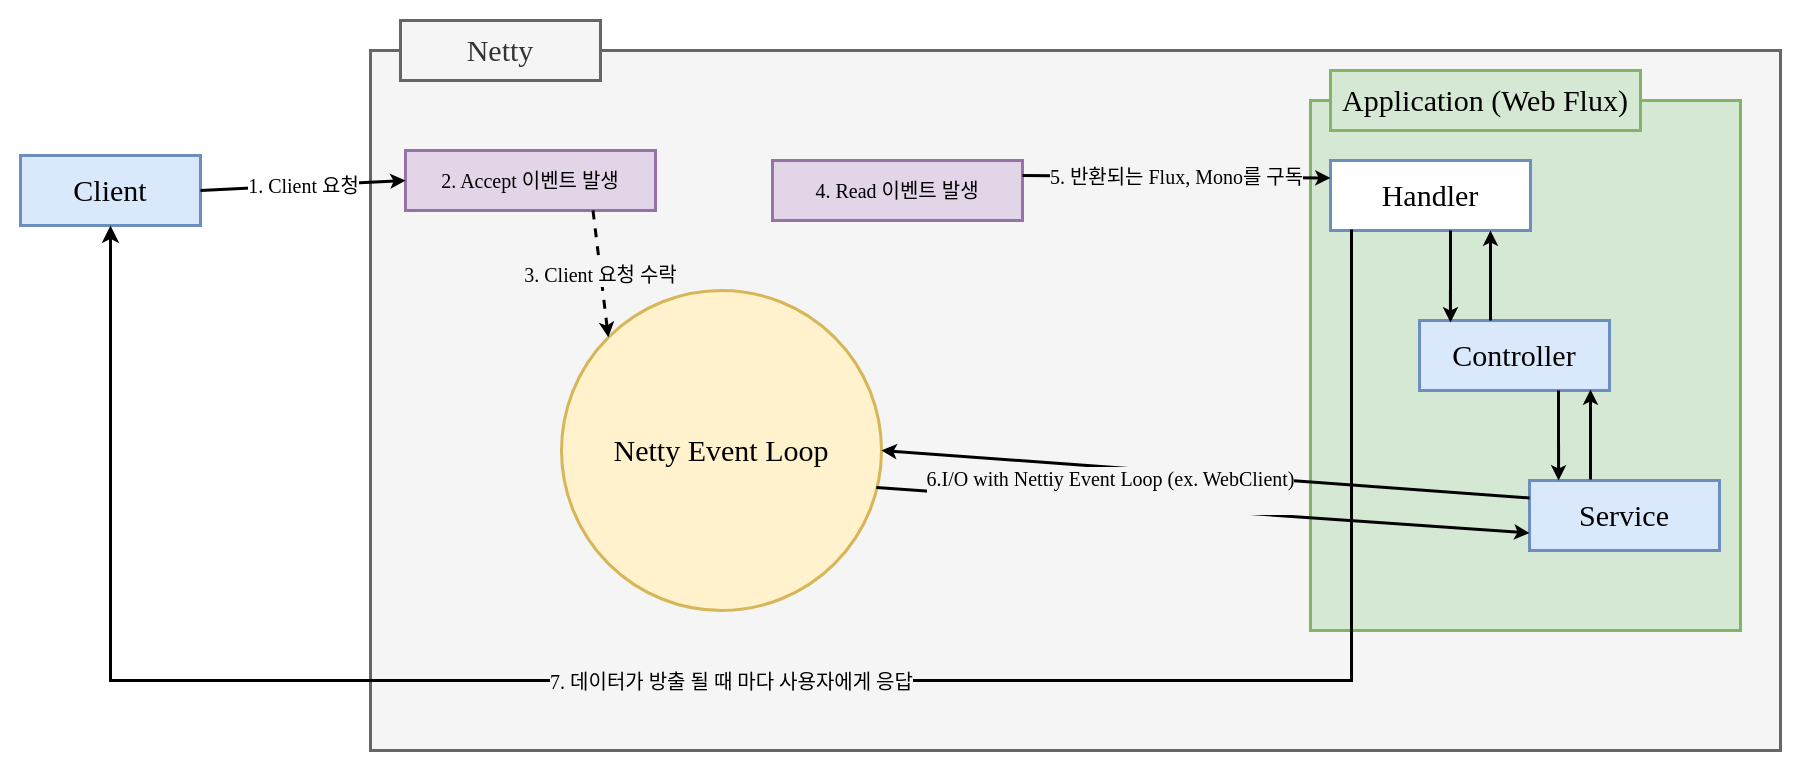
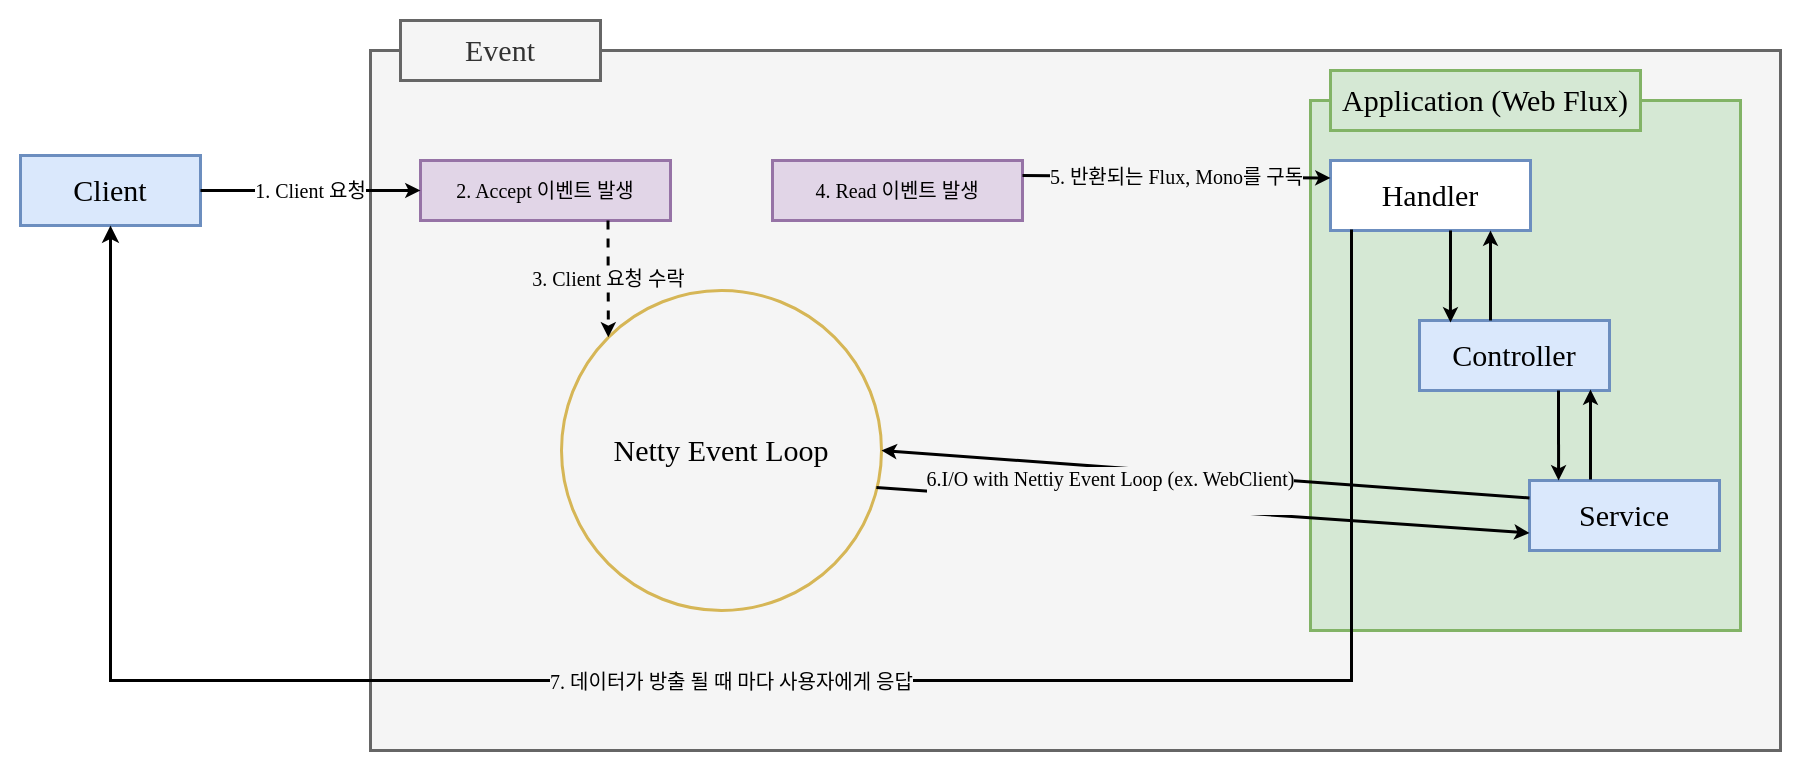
(501, 51) -> (501, 51)
(531, 181) -> (546, 191)
(722, 451) -> (722, 451)
